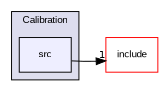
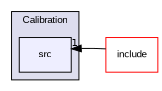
(85, 61) -> (94, 48)
